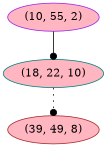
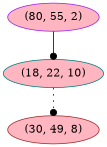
(53, 17) -> (53, 17)
(53, 130) -> (53, 130)
